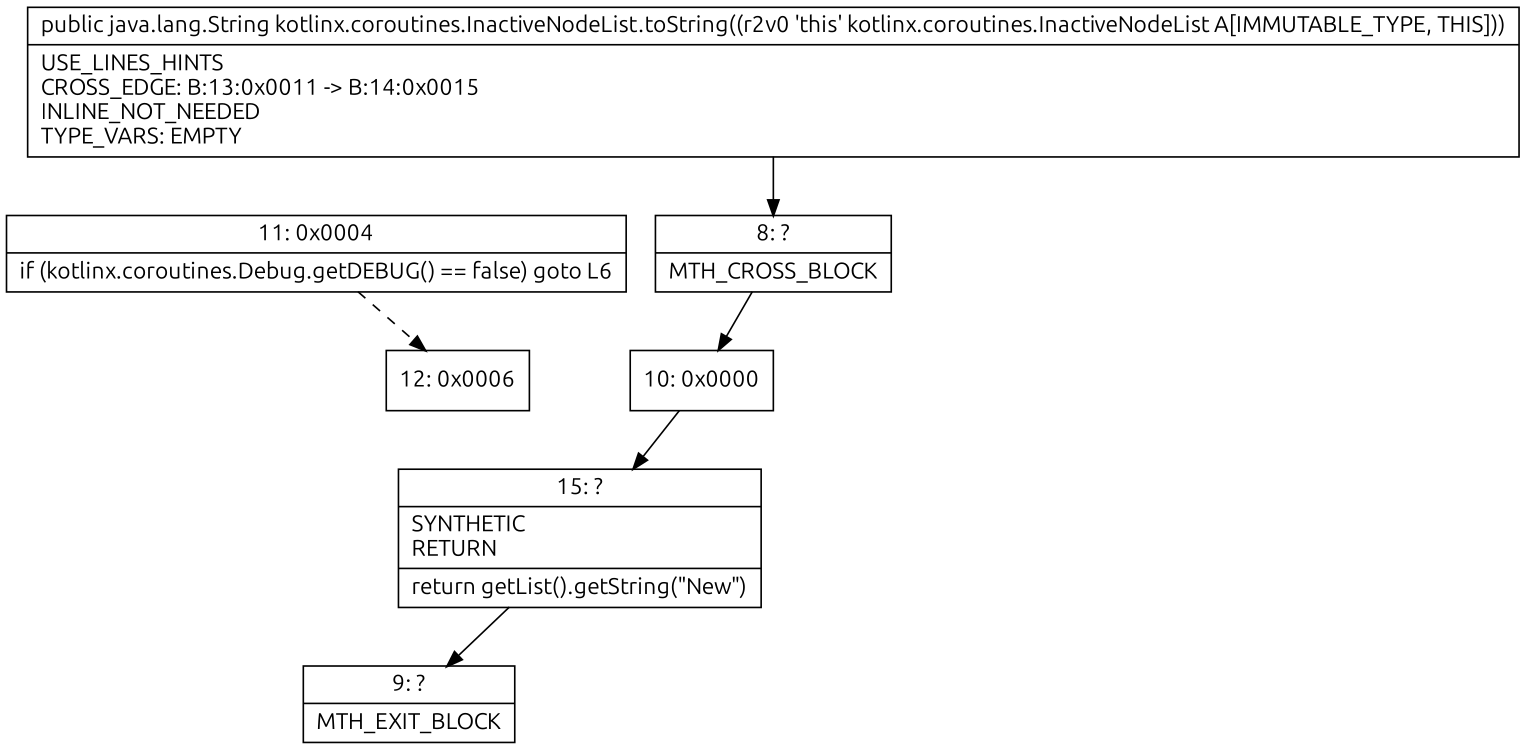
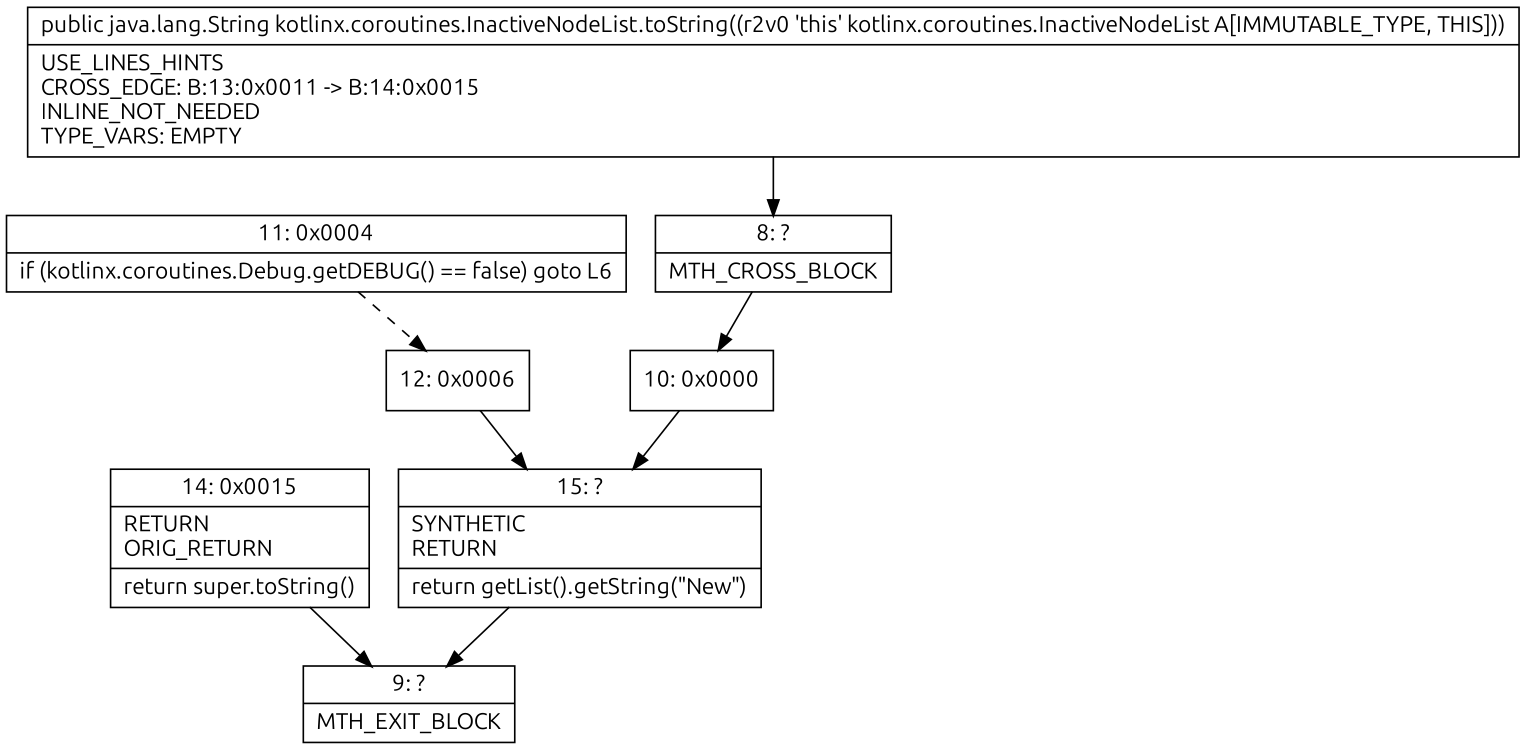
none -> (498, 433)
none -> (240, 538)
